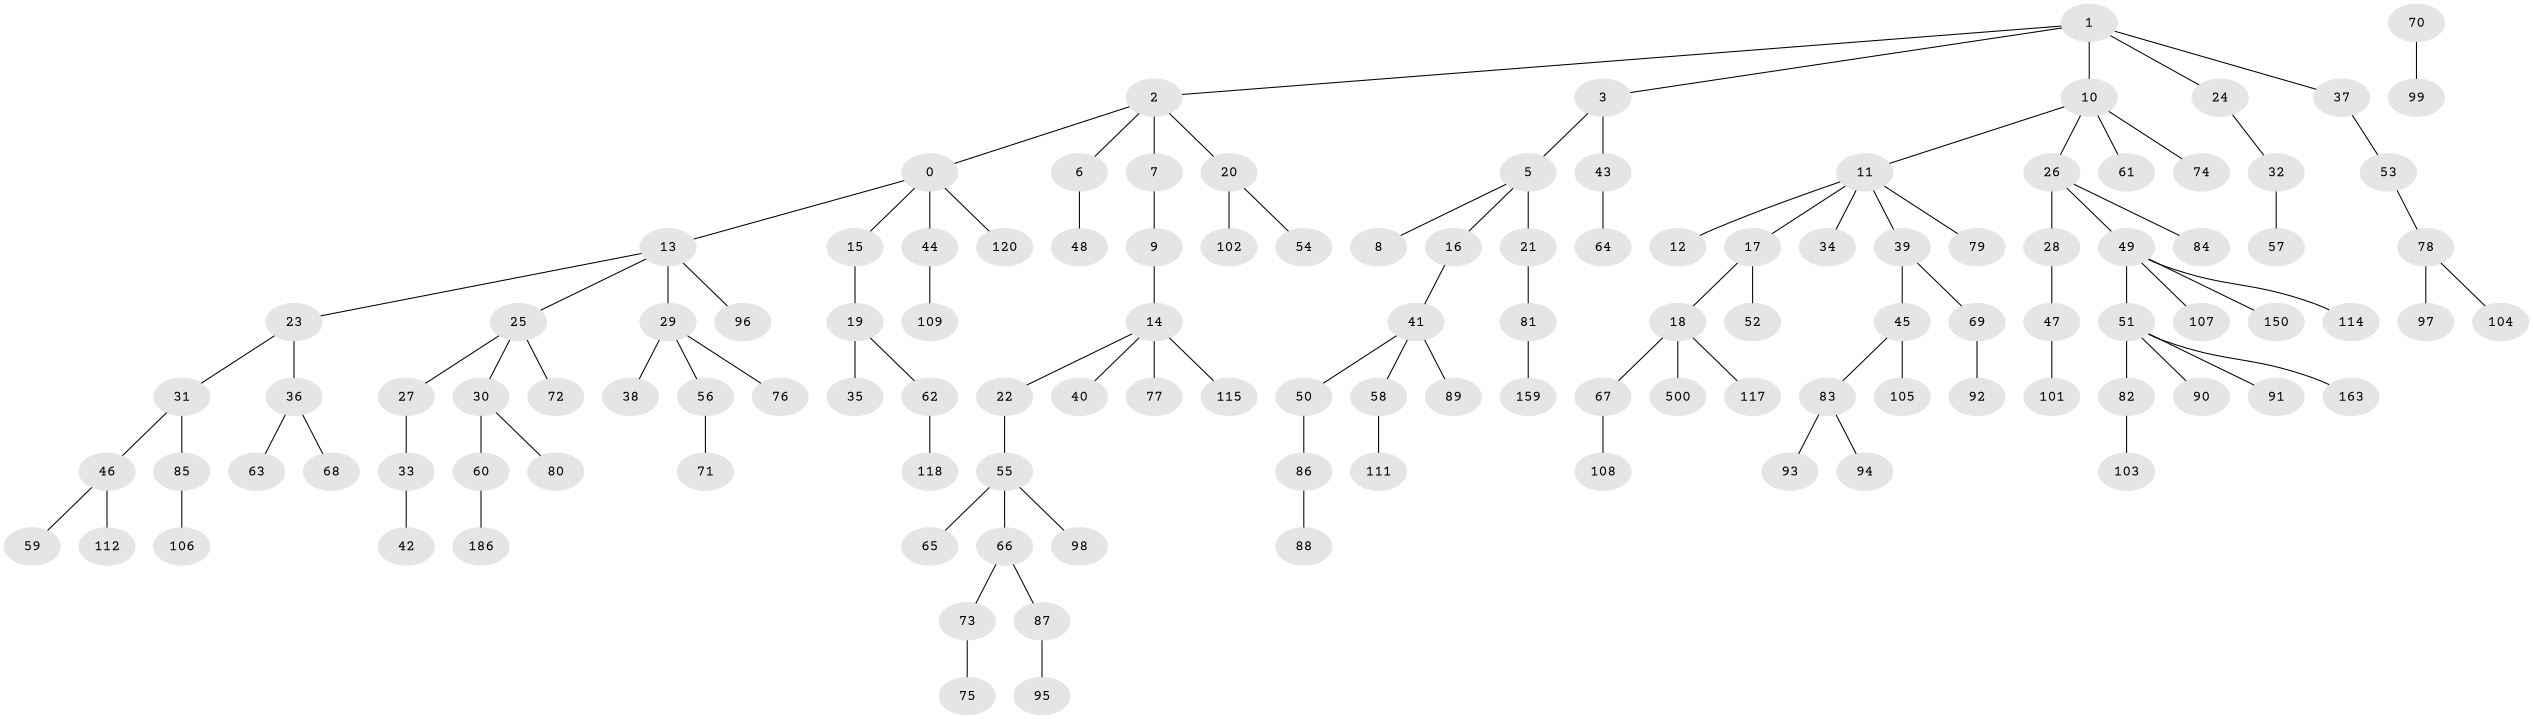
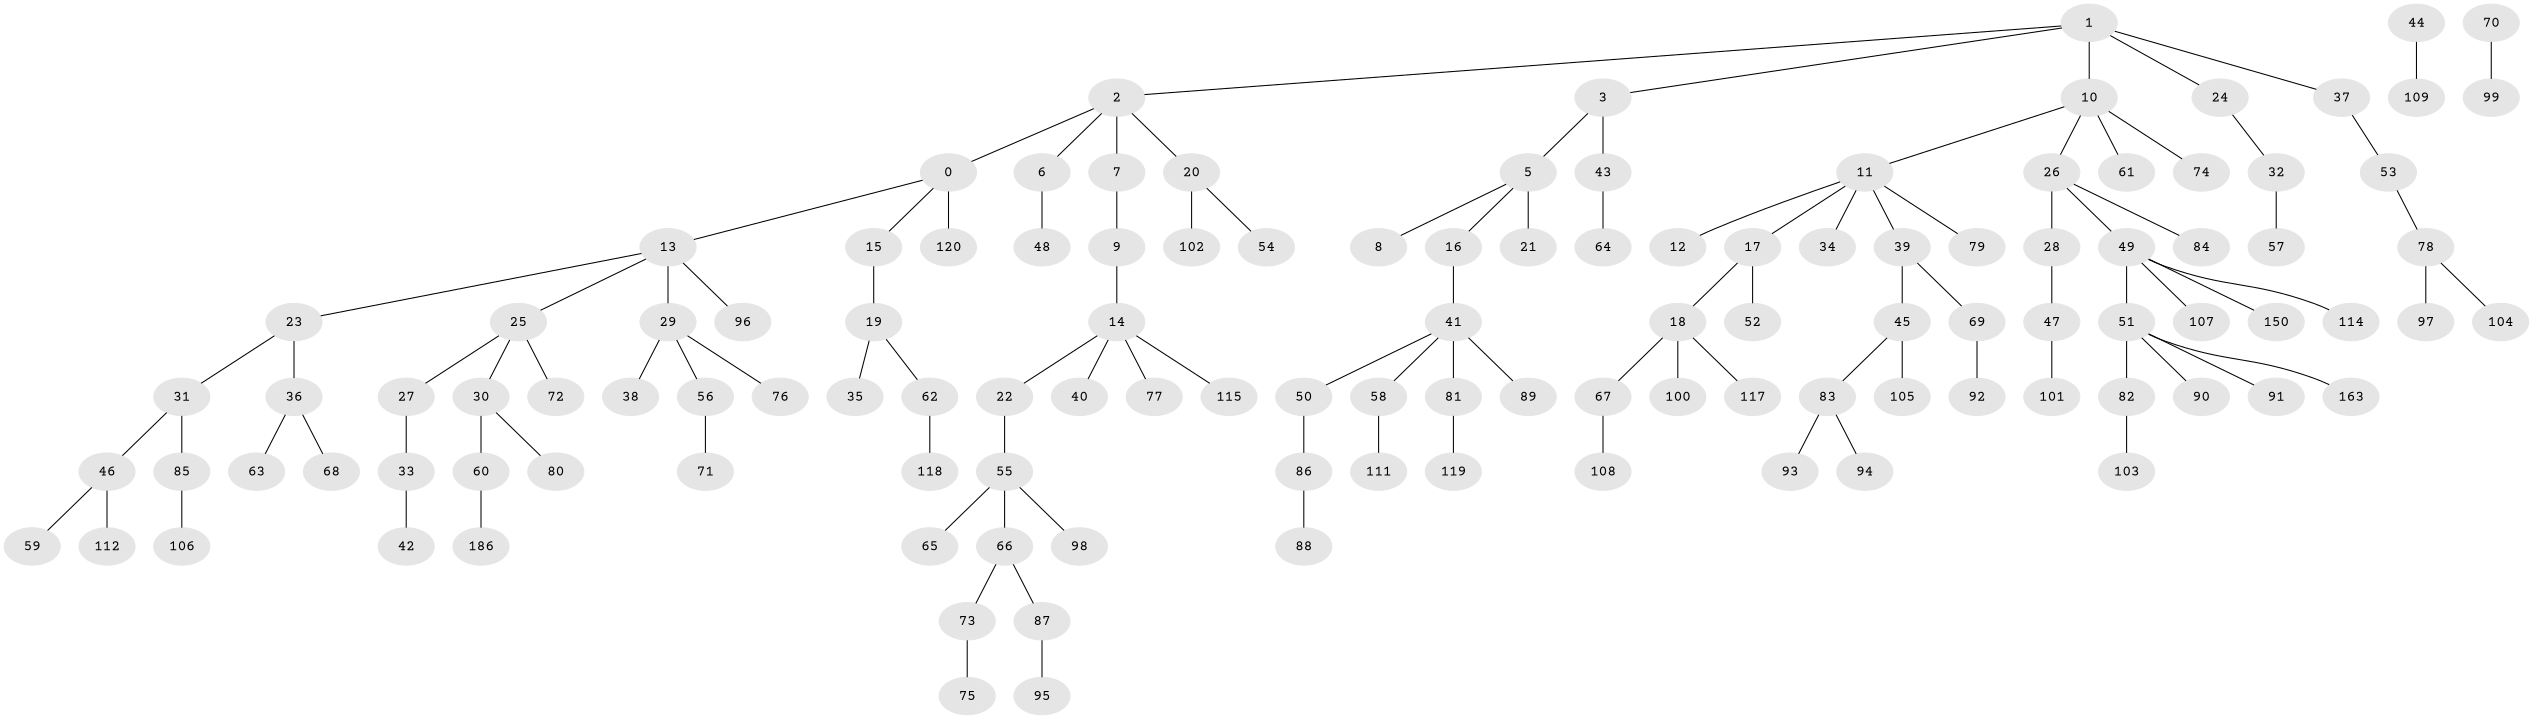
(930, 210) -> none
(1528, 285) -> (1453, 360)
(1528, 397) -> (1453, 472)
(1678, 397) -> (1678, 397)
